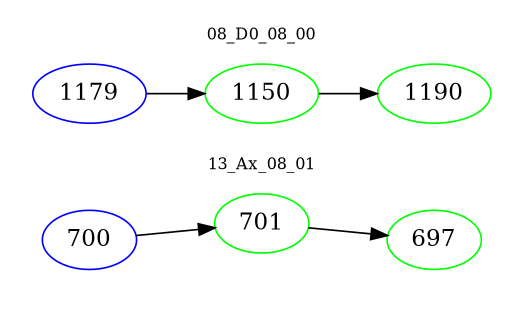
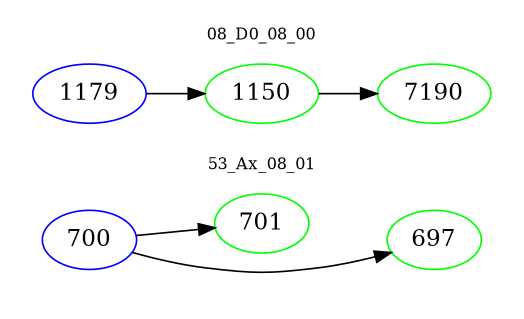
(434, 94) -> (434, 94)
(262, 165) -> (262, 165)
(340, 231) -> (254, 272)
